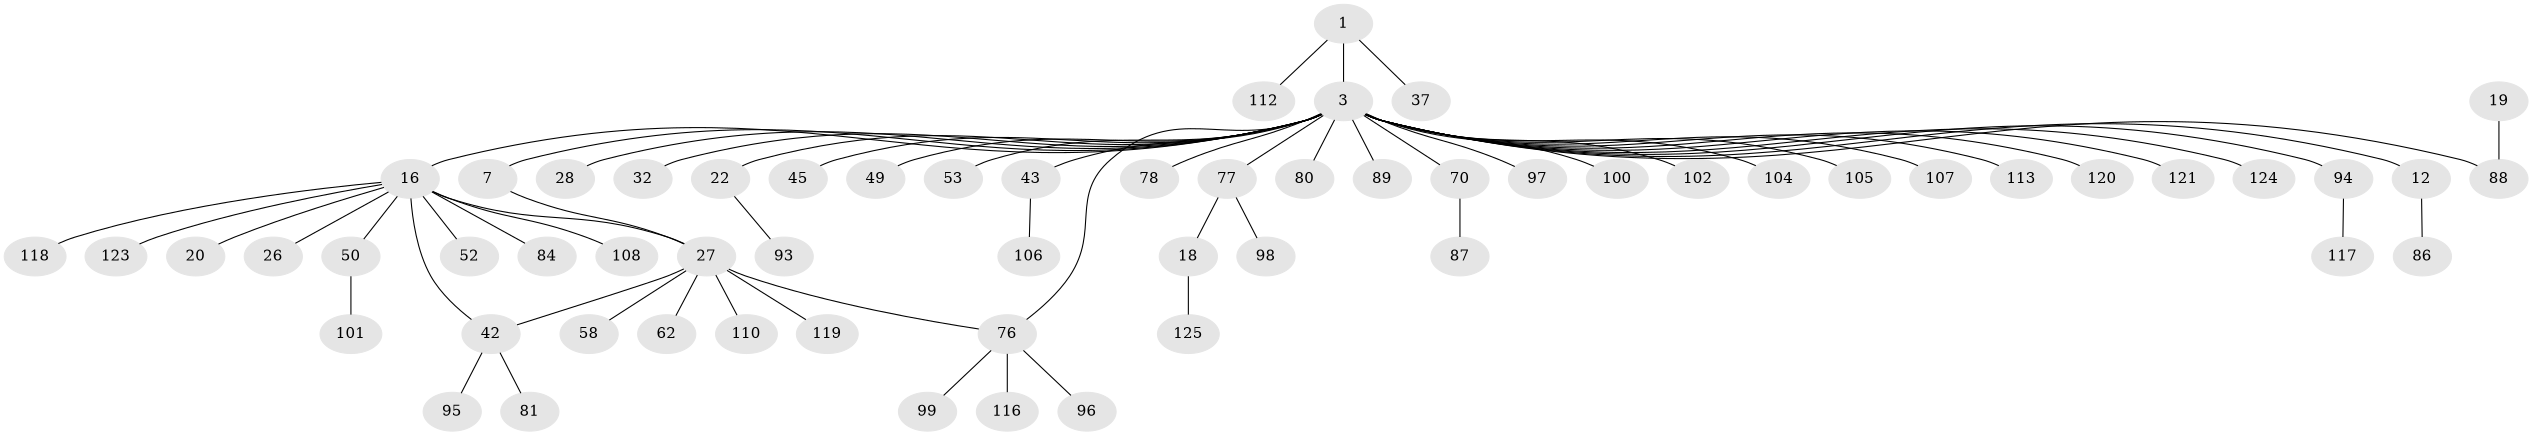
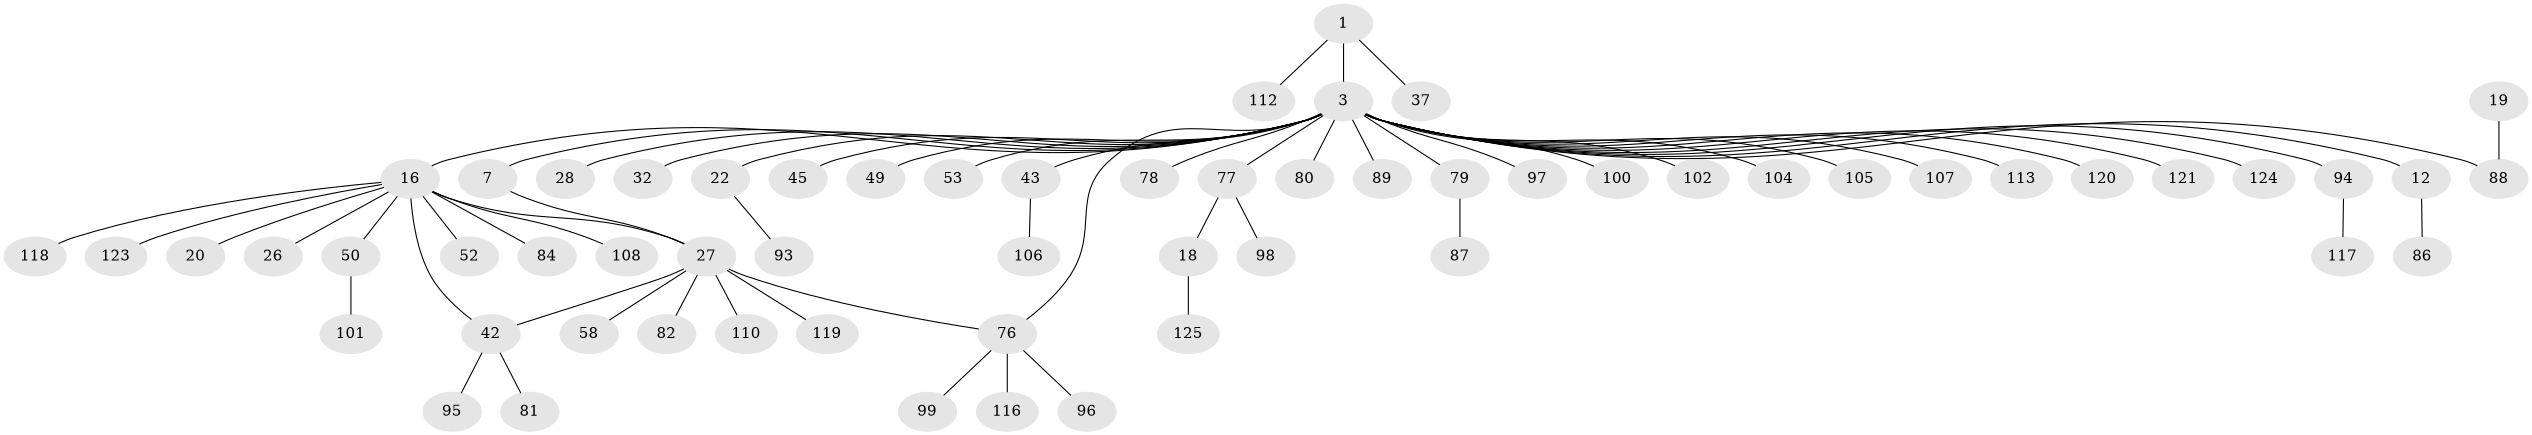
(1460, 179) -> (1460, 179)
(667, 334) -> (667, 334)
